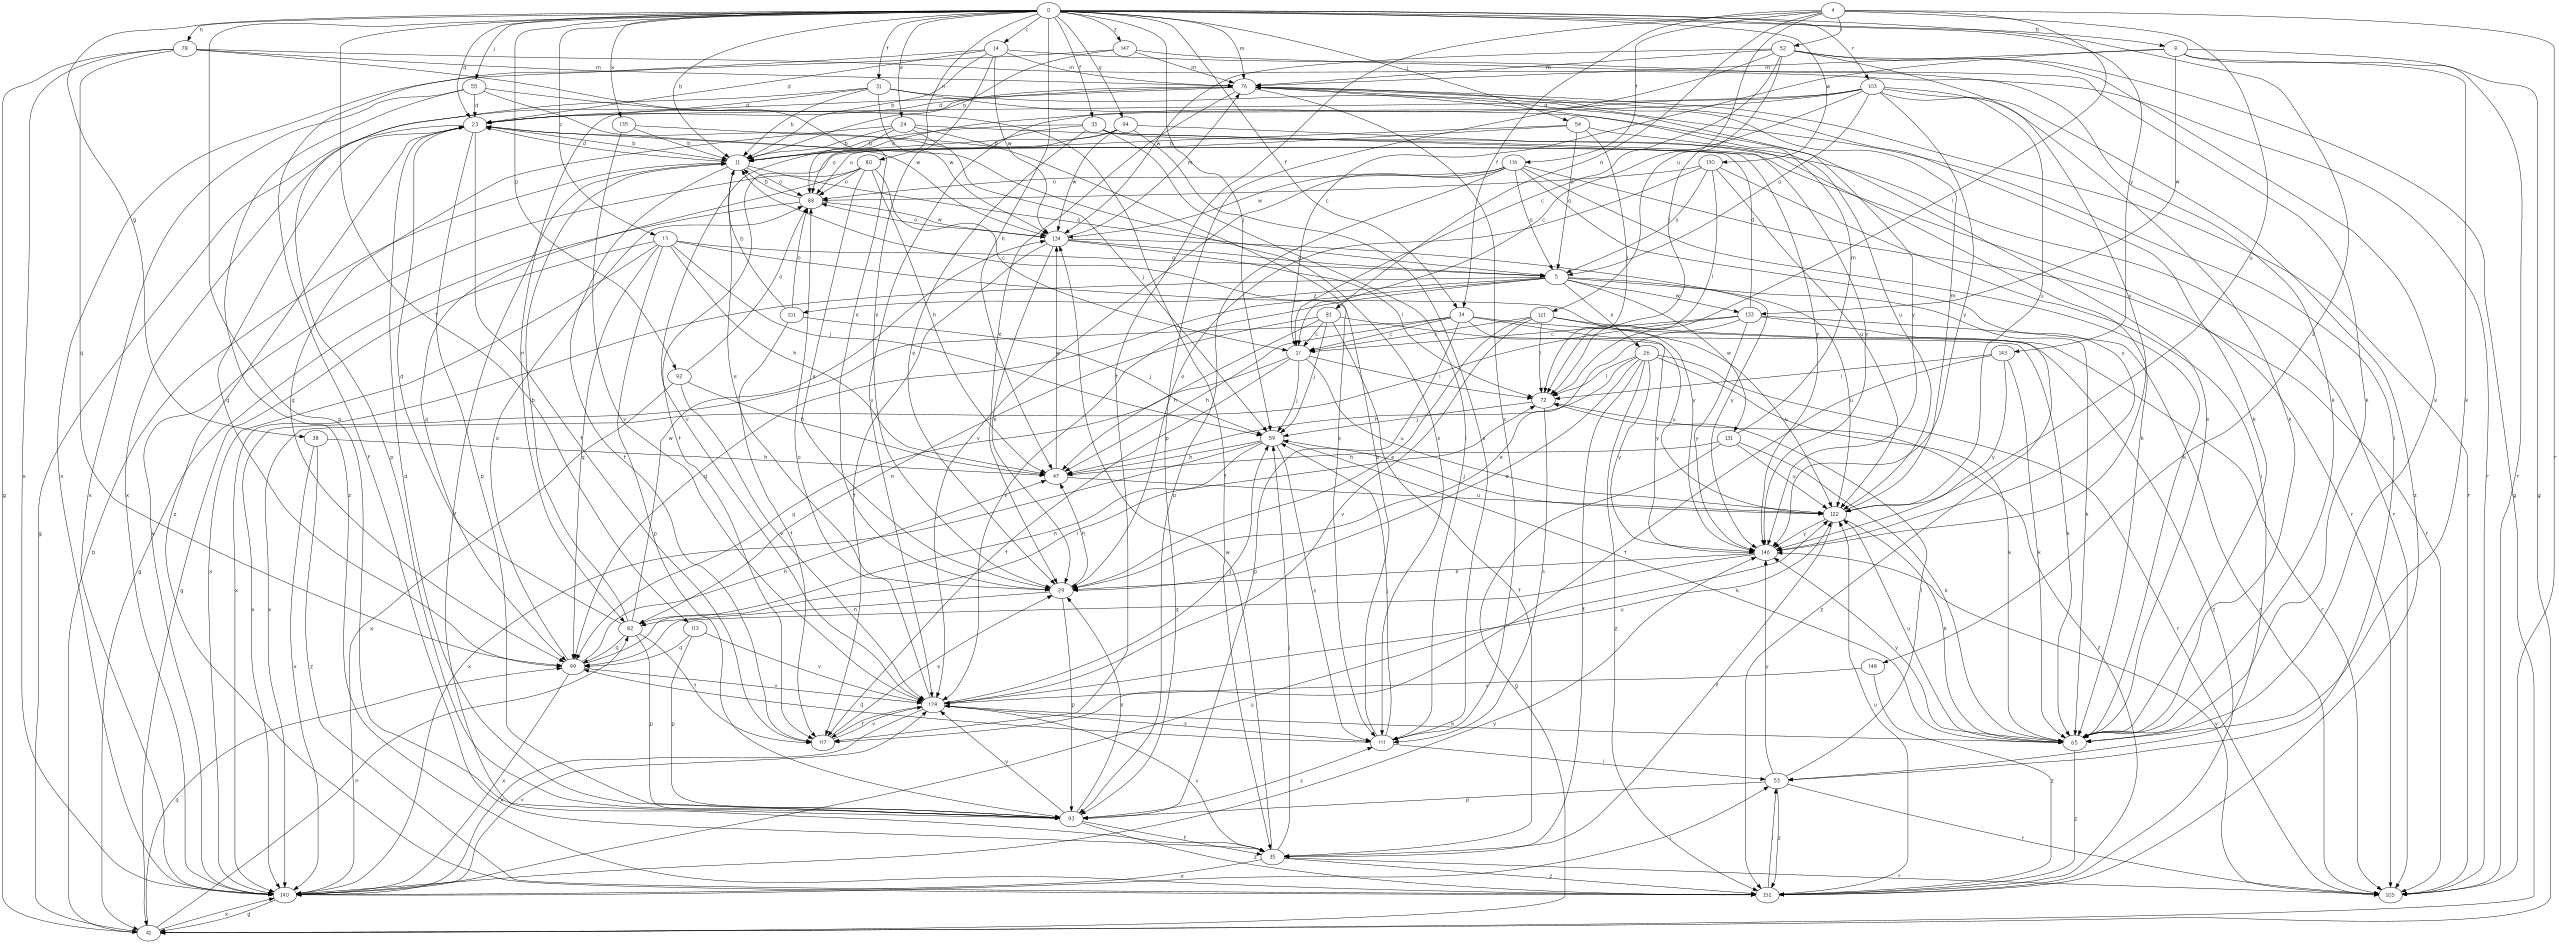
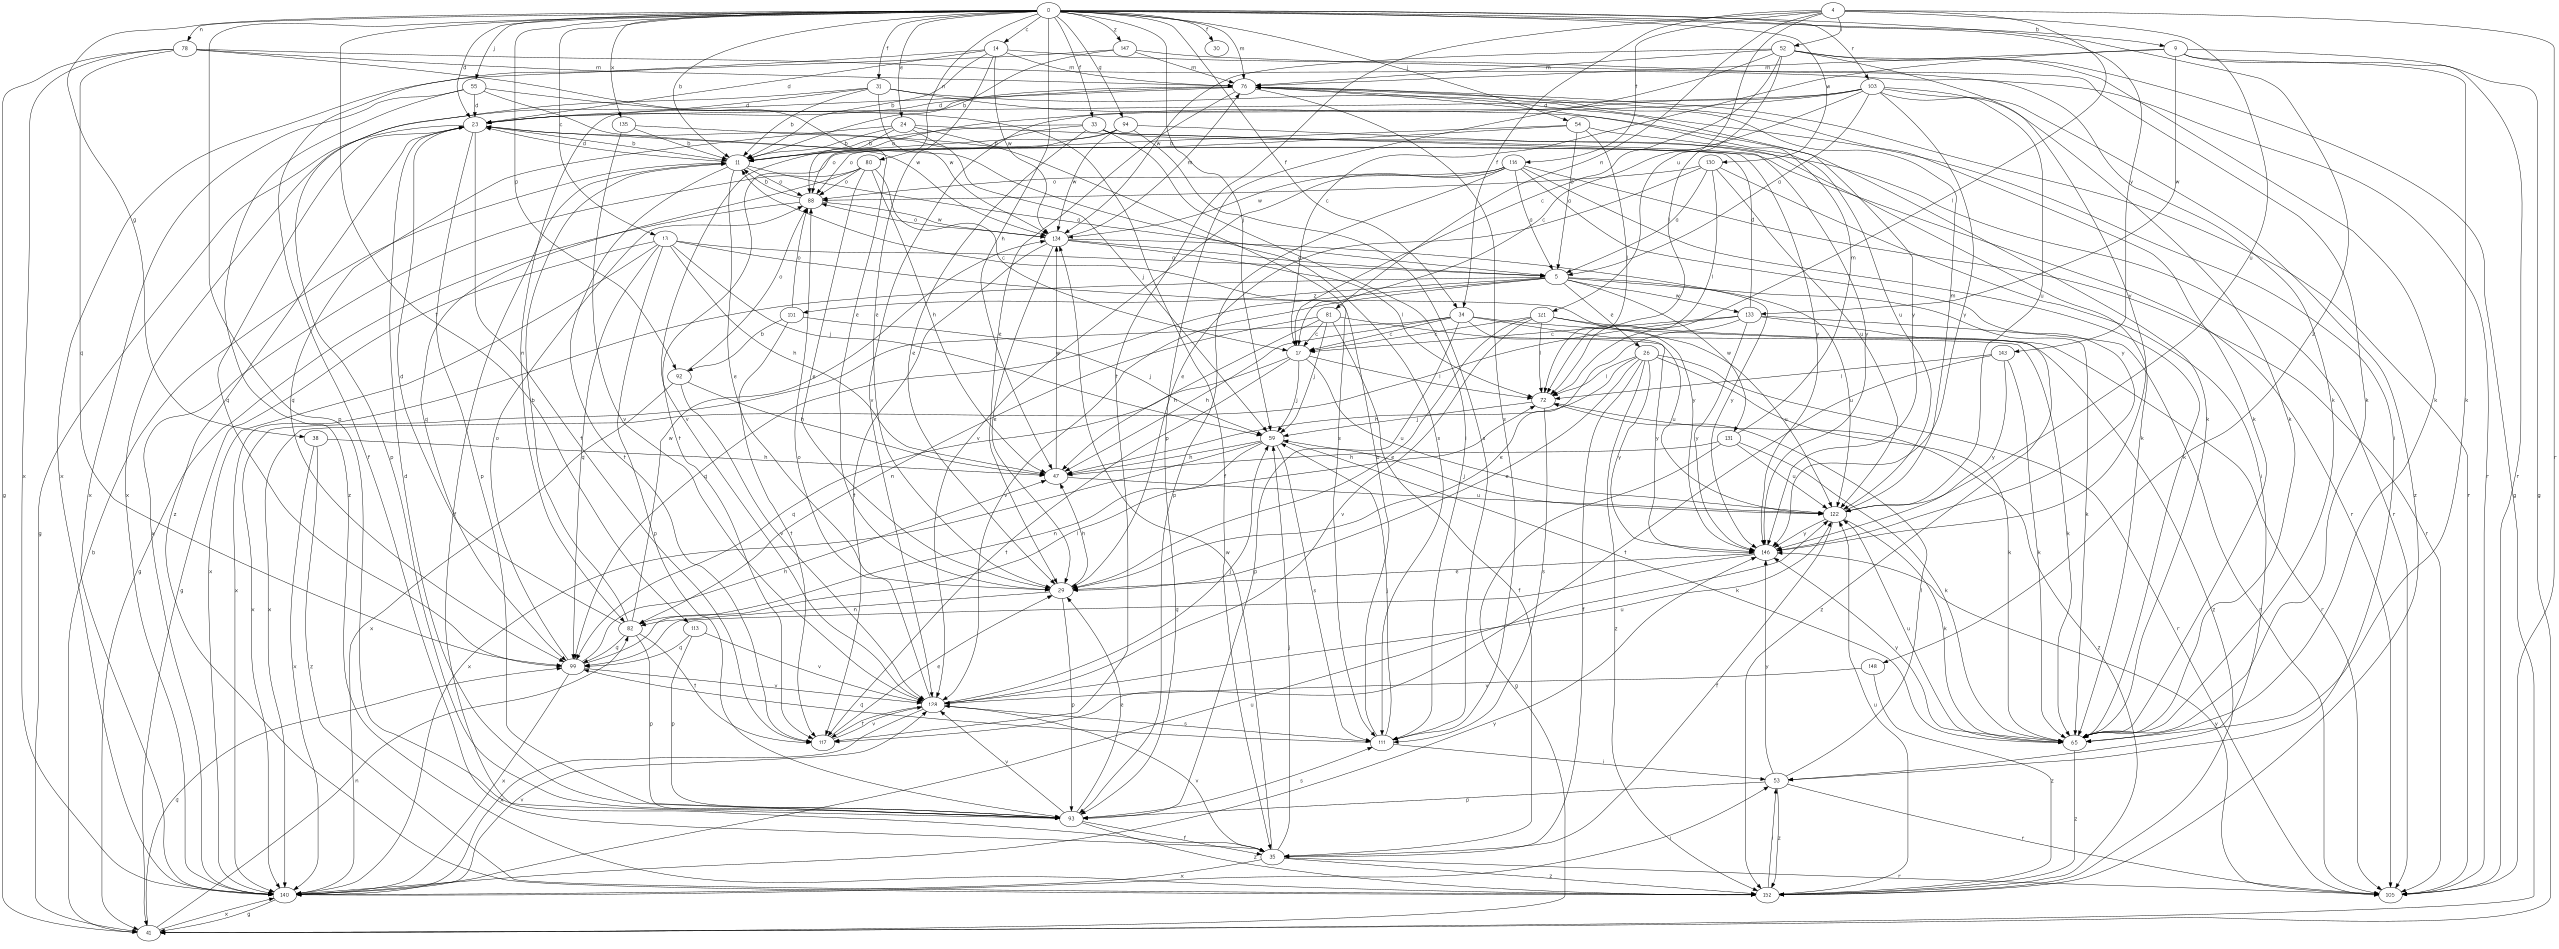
none -> (1217, 49)
(739, 244) -> (740, 350)
(1501, 729) -> none
